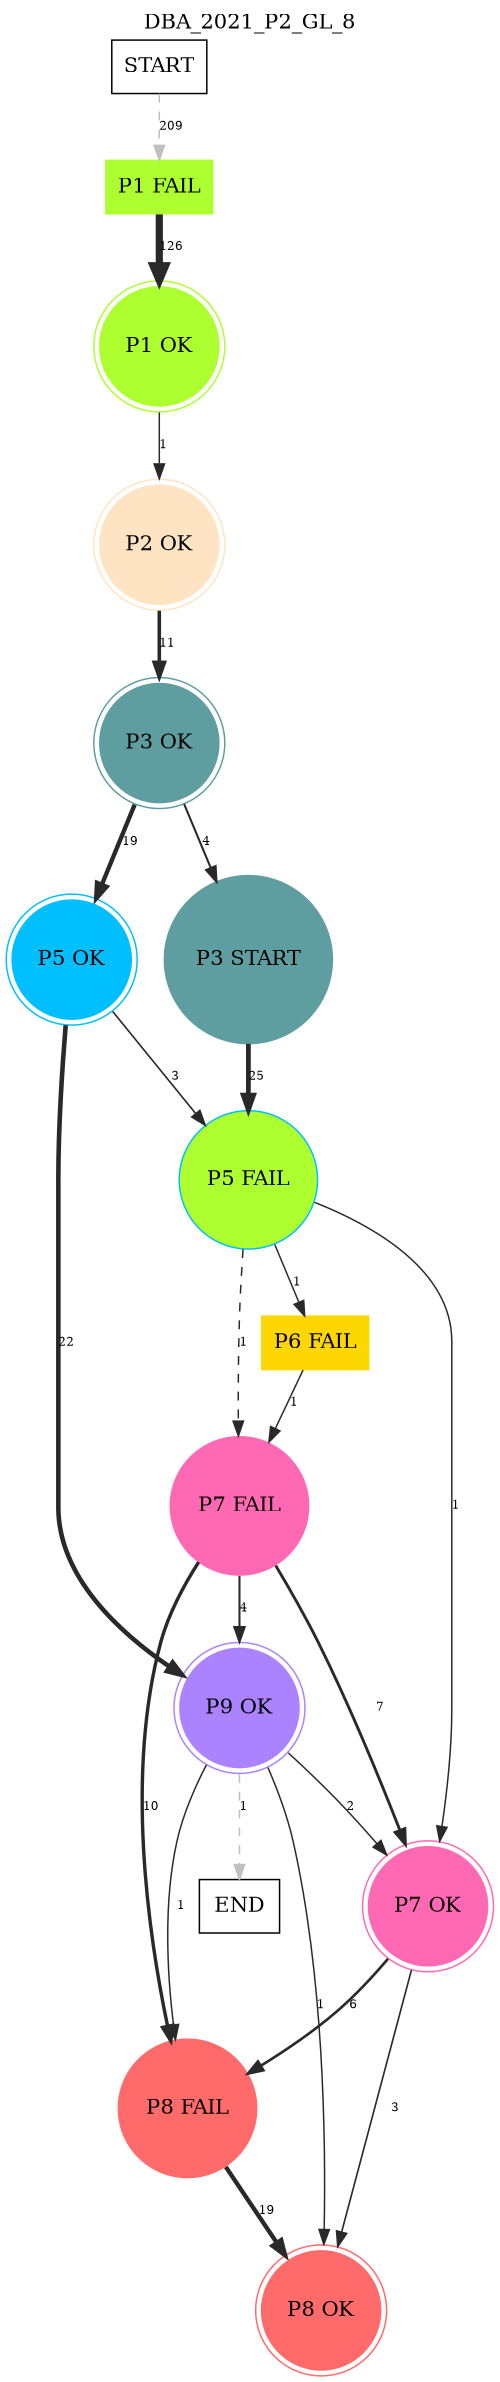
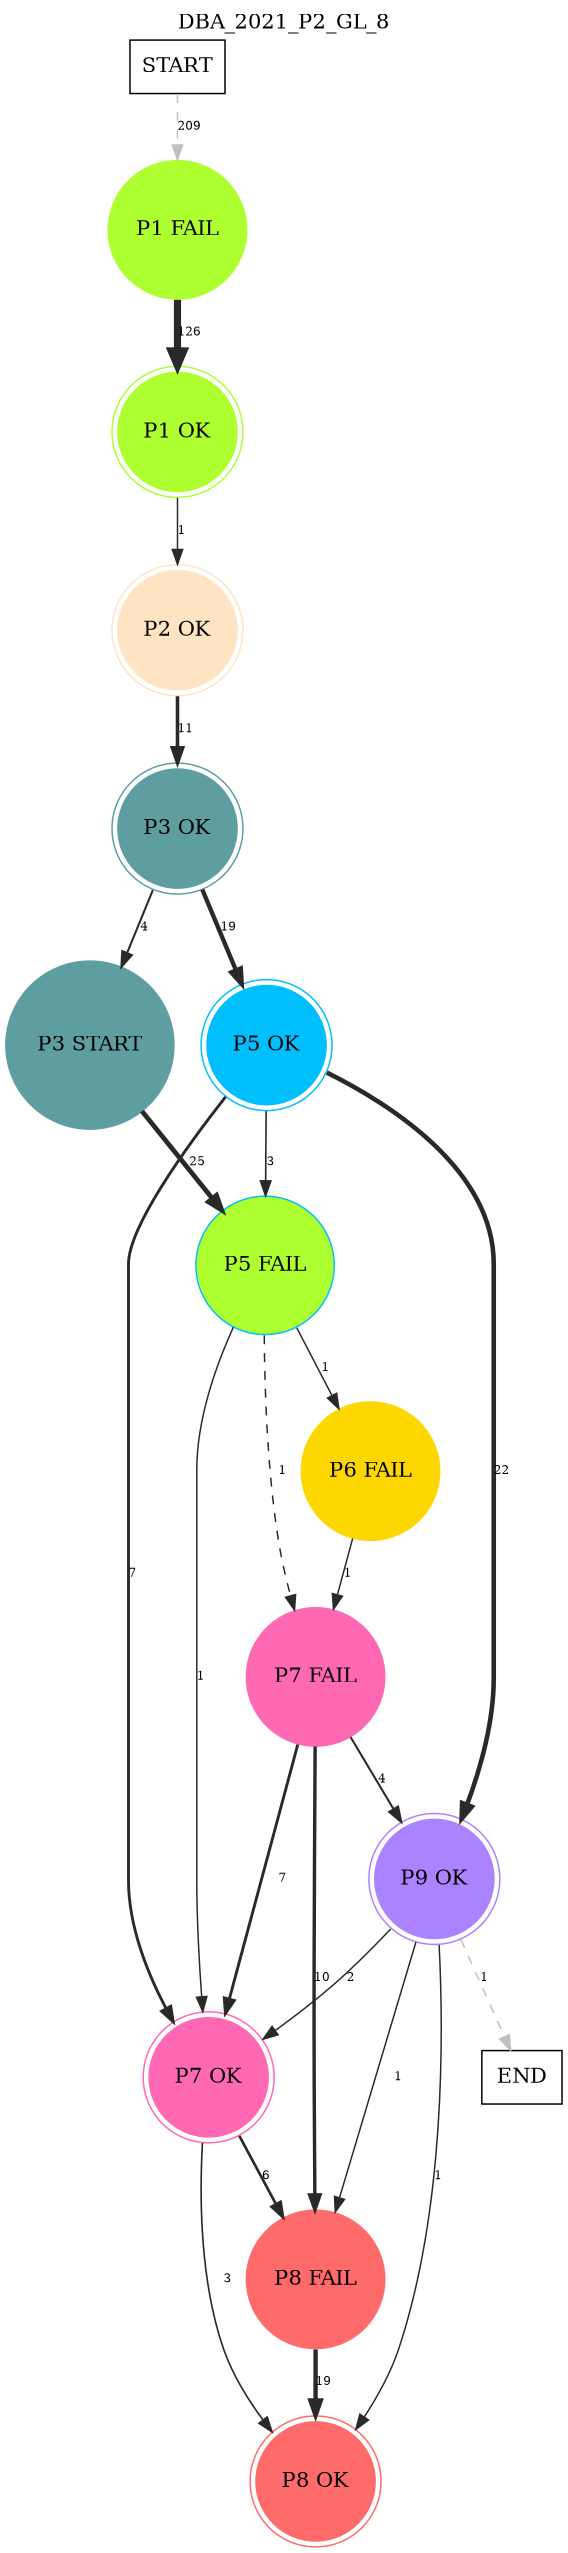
(159, 187) -> (177, 230)
(315, 1343) -> (370, 1471)
none -> (128, 1542)
